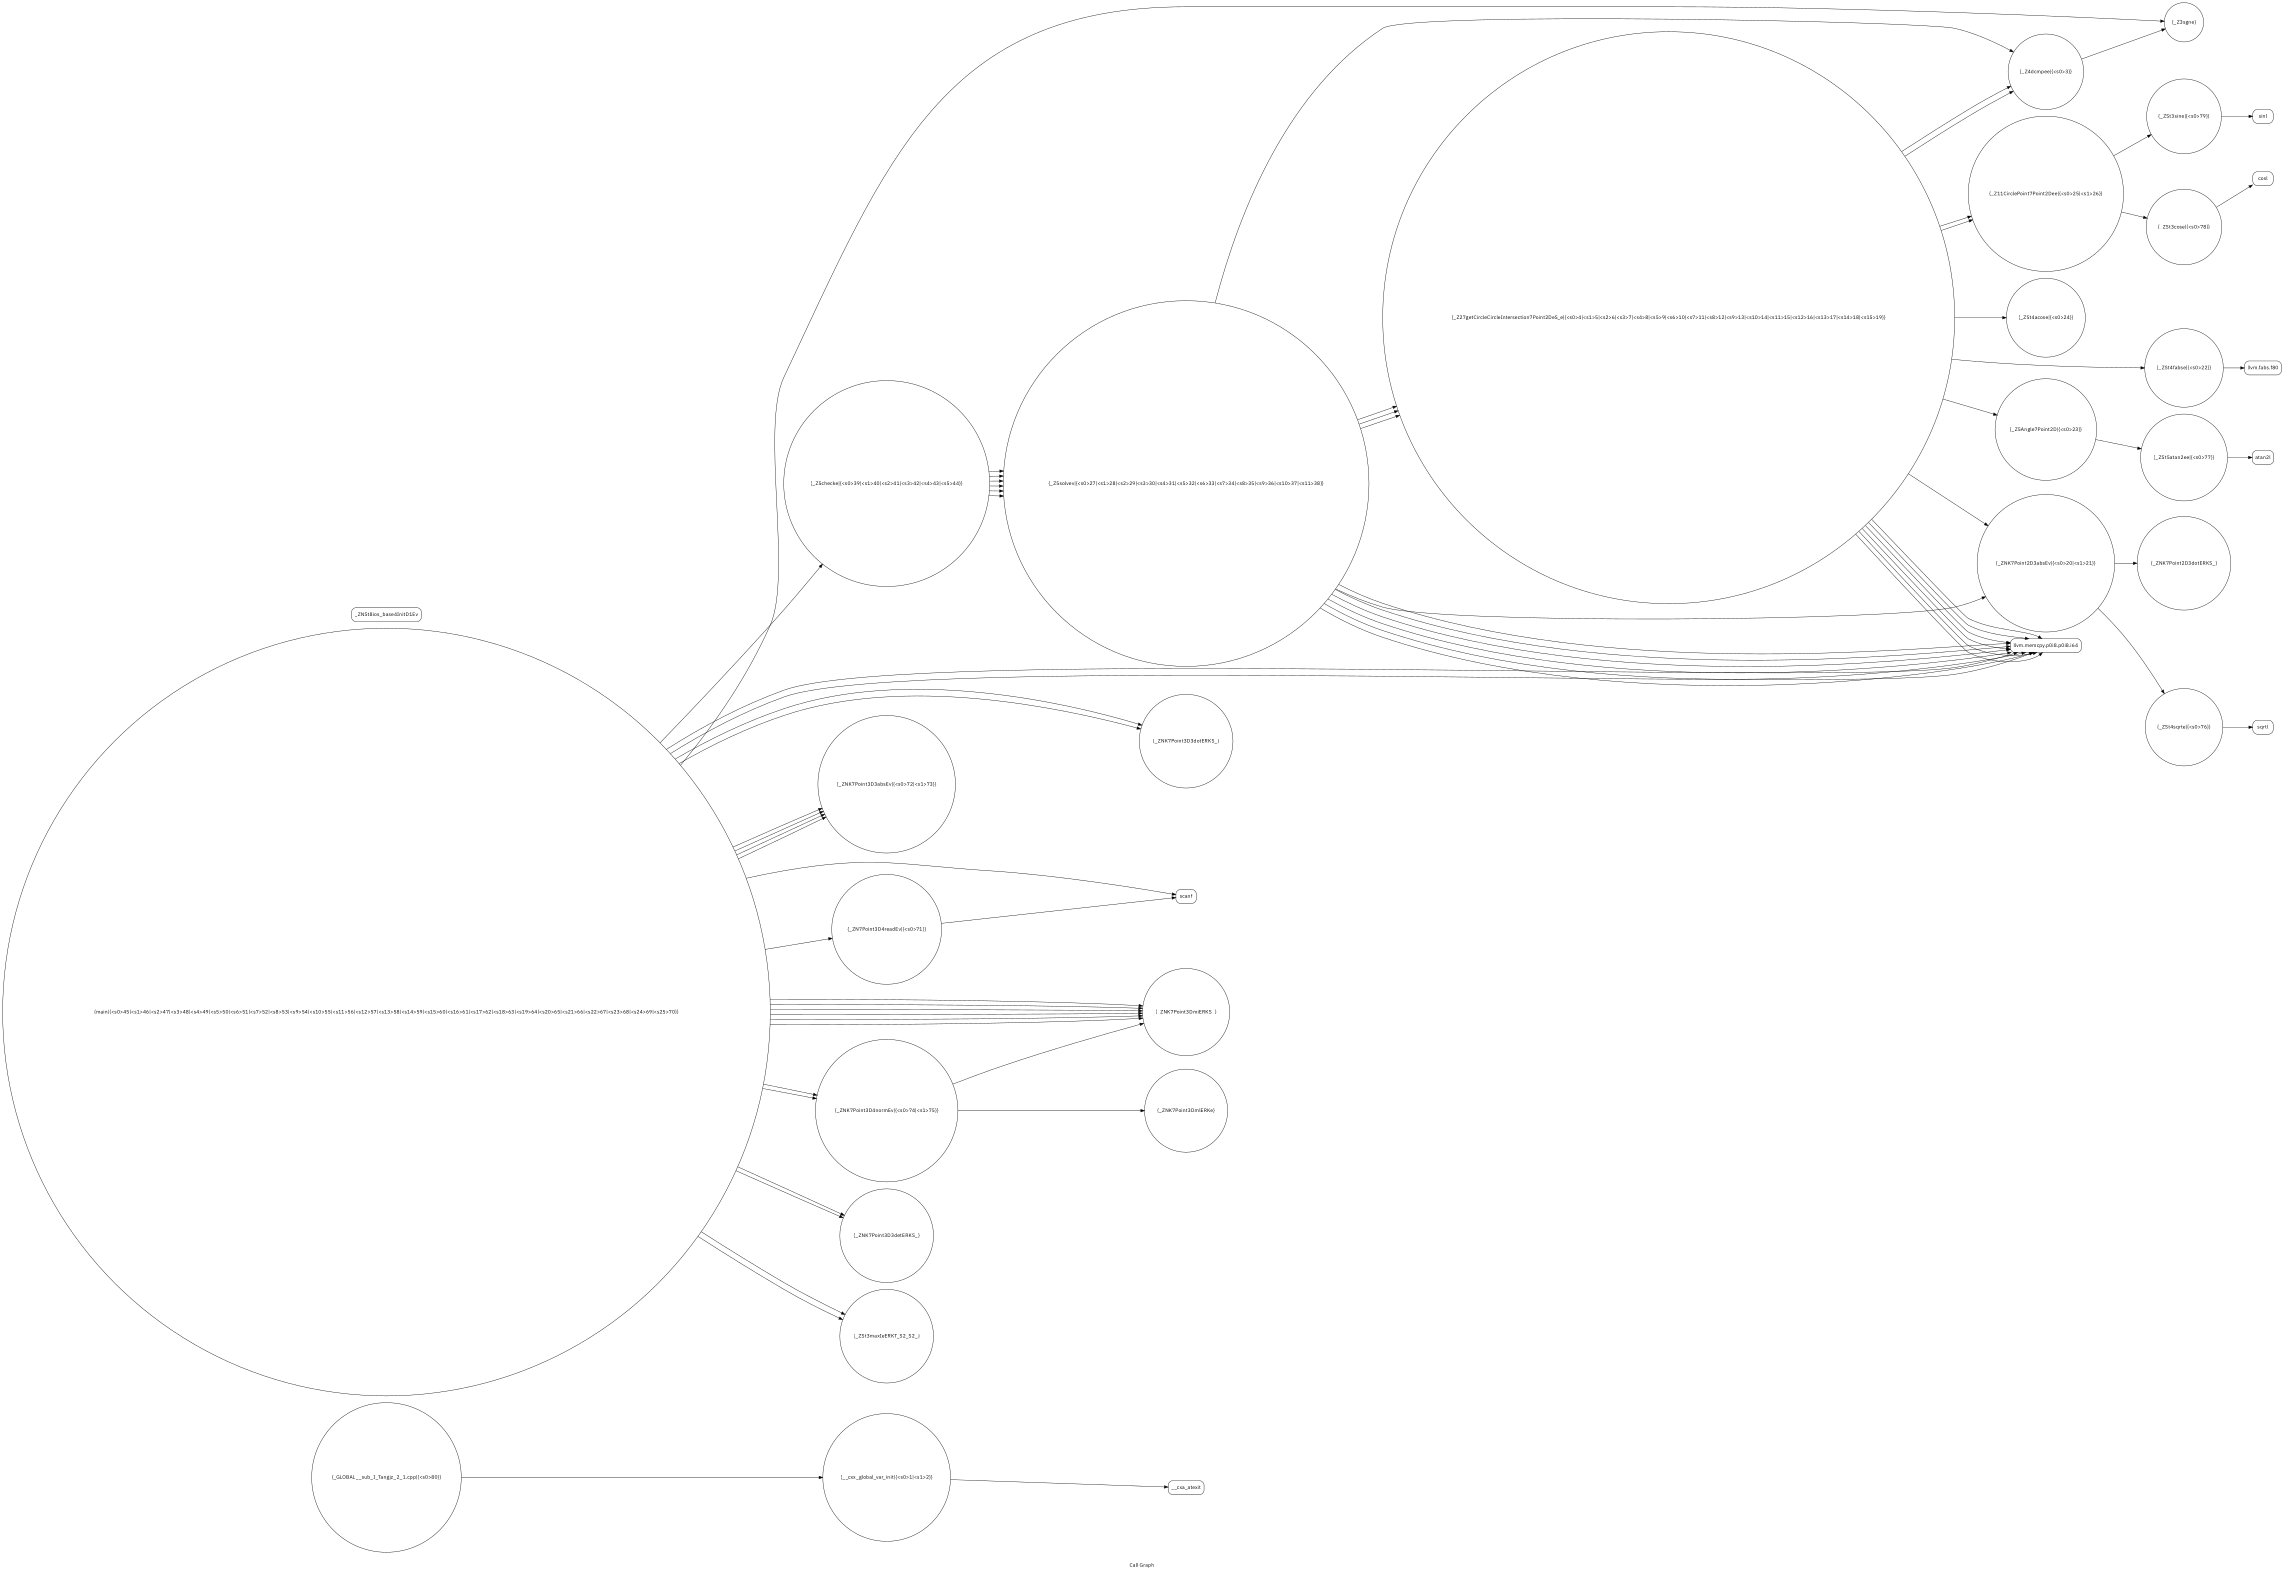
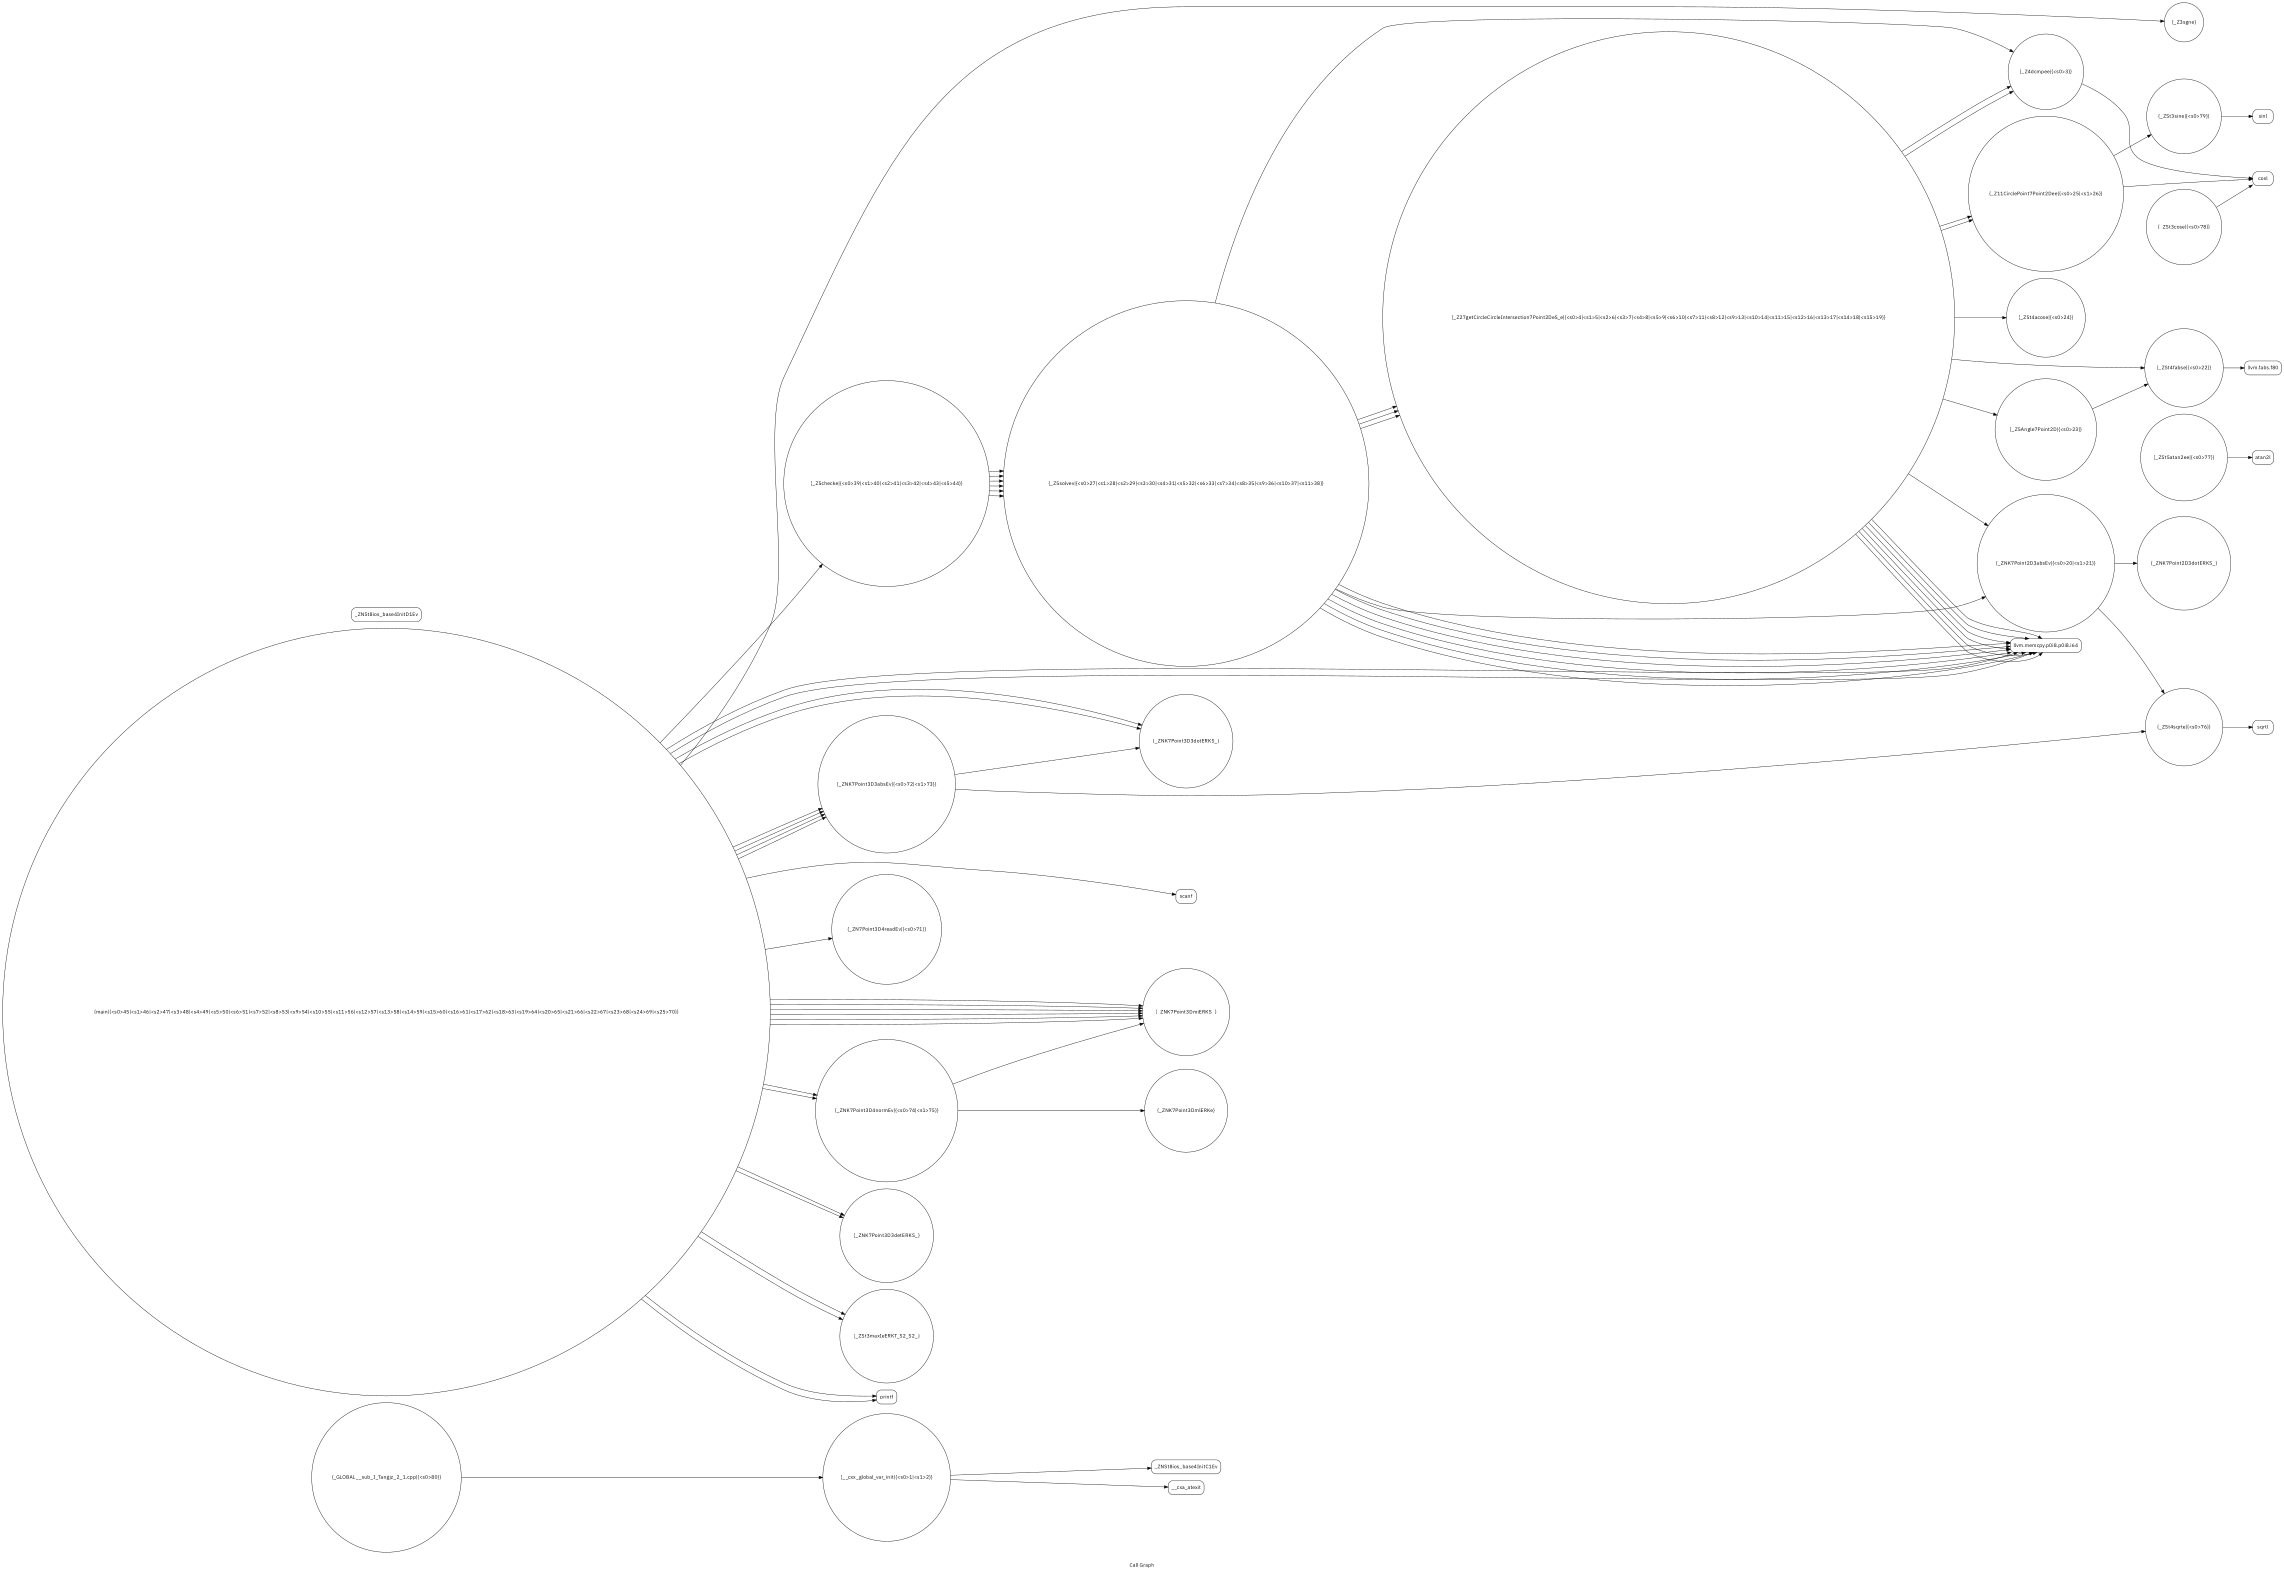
(2122, 45) -> (2144, 161)
(2132, 215) -> (2186, 183)
(2117, 444) -> (2118, 397)
none -> (1045, 761)
none -> (1549, 782)
(1057, 911) -> none
none -> (887, 1397)
none -> (1186, 1467)
